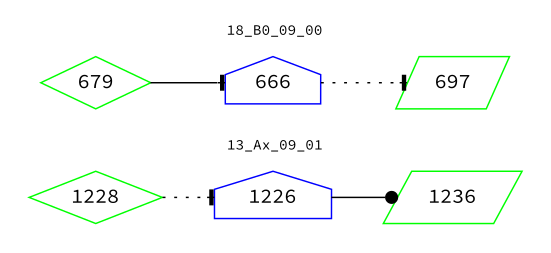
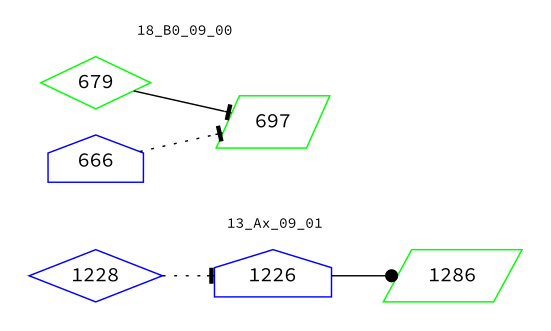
(184, 83) -> (179, 101)
(96, 197) -> (96, 276)
(453, 197) -> (453, 276)
